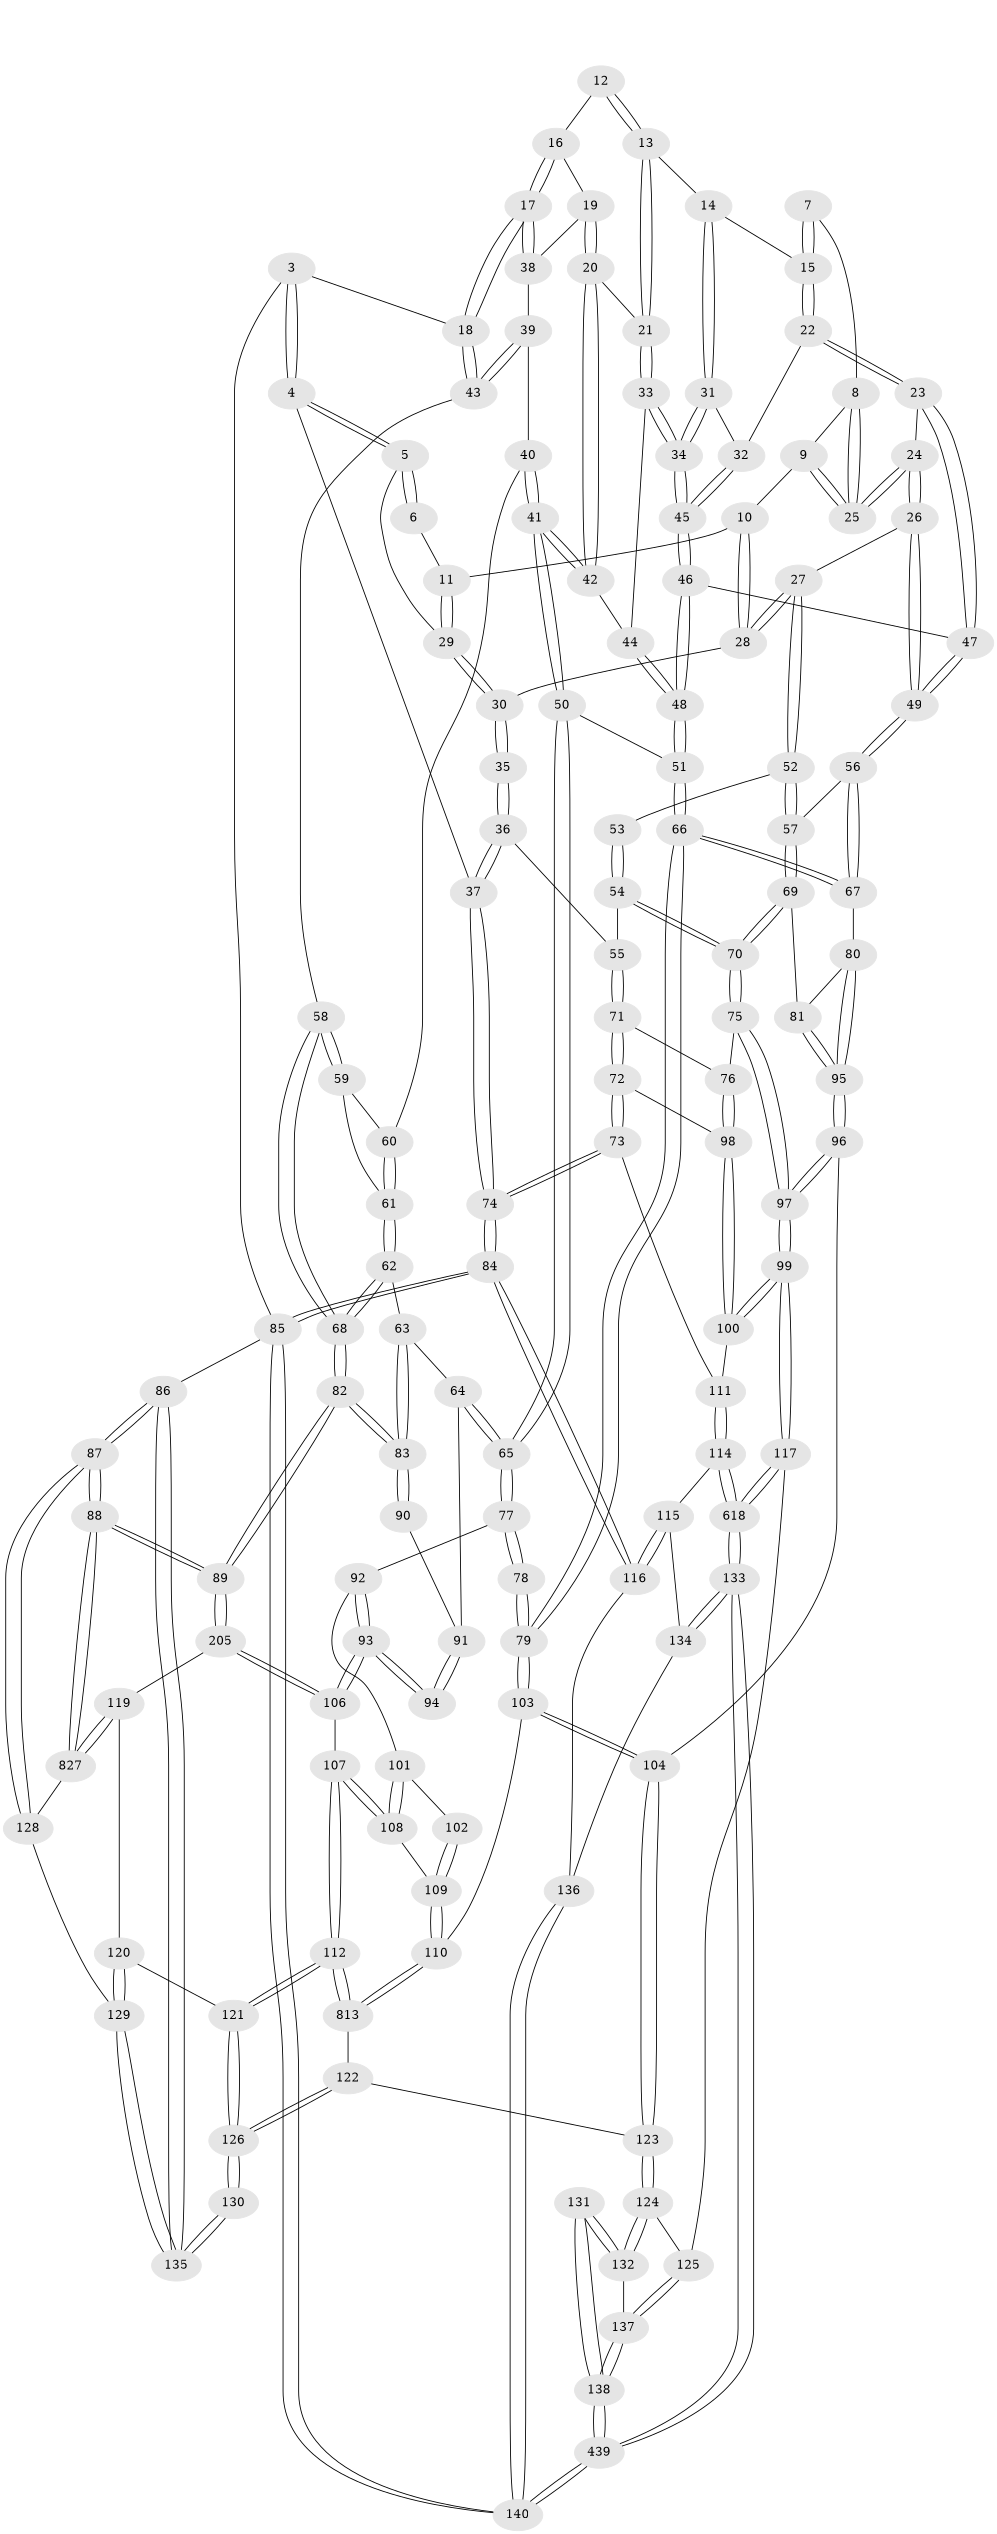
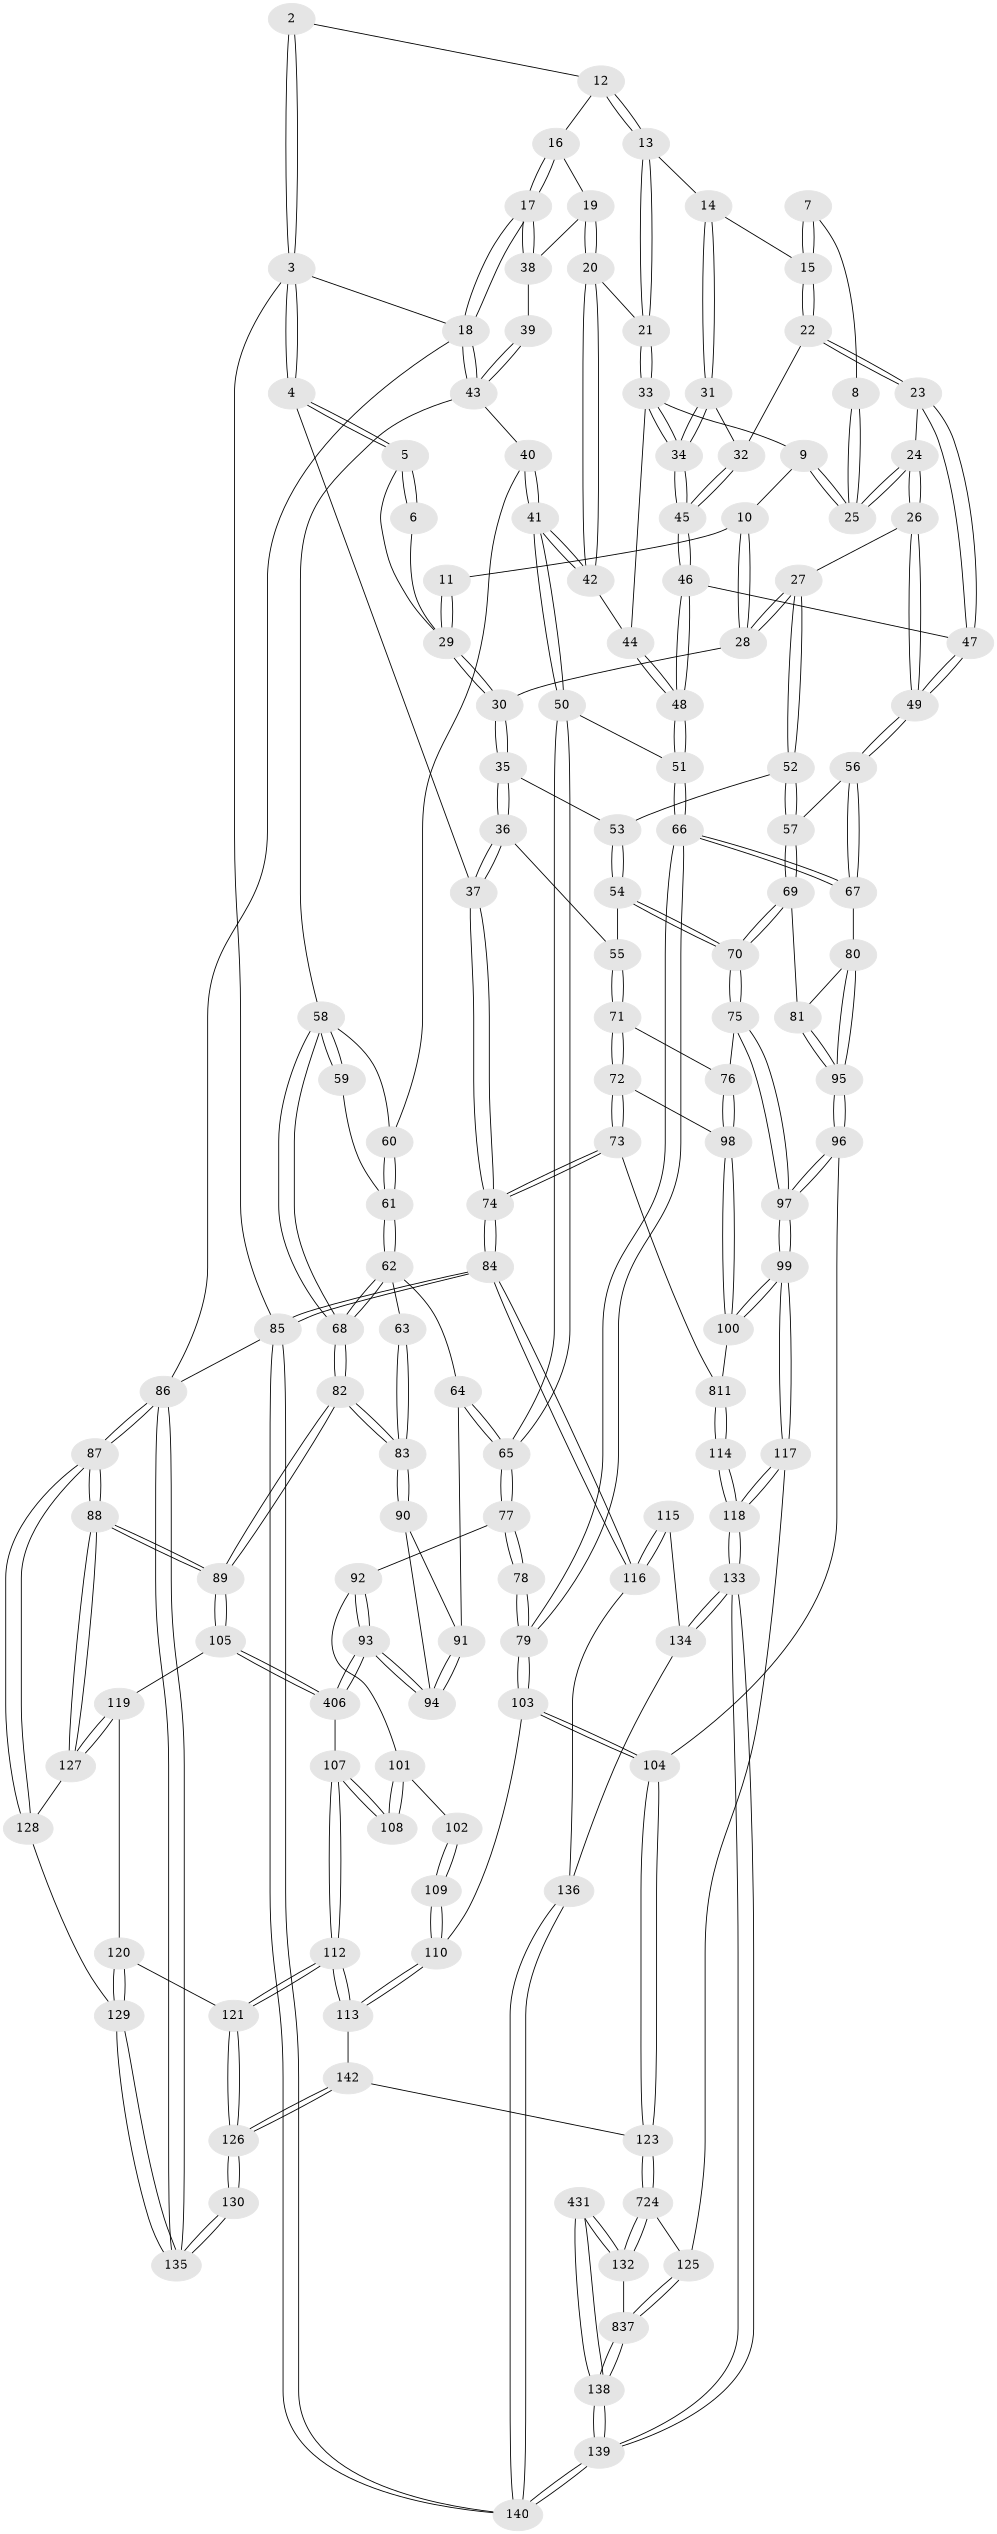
none -> (292, 19)
(528, 393) -> (501, 425)
(830, 425) -> (716, 422)
(430, 550) -> (413, 584)
none -> (560, 799)
none -> (267, 832)
(366, 1111) -> (376, 1071)
(430, 1361) -> (439, 1323)
(721, 1392) -> (721, 1392)
(695, 1485) -> none
(735, 1517) -> (735, 1517)
none -> (418, 1610)
(221, 1641) -> (221, 1641)
(335, 1704) -> (335, 1704)
(71, 1766) -> (71, 1766)
(414, 1860) -> none
(348, 2016) -> (348, 2016)
(348, 2078) -> (348, 2078)
(579, 2203) -> (579, 2203)
(648, 2203) -> (648, 2203)
(624, 2328) -> (624, 2328)
(599, 2453) -> (599, 2453)
